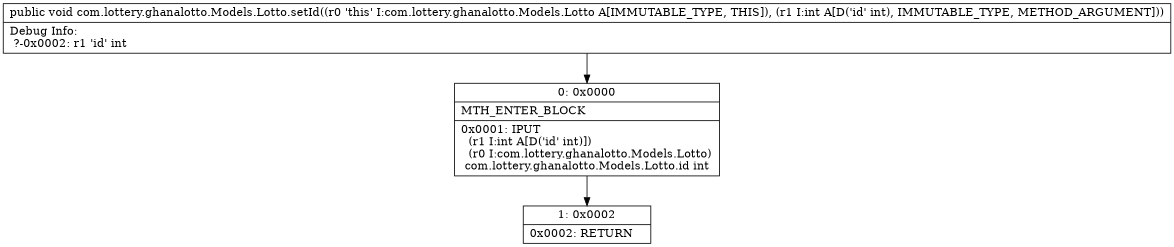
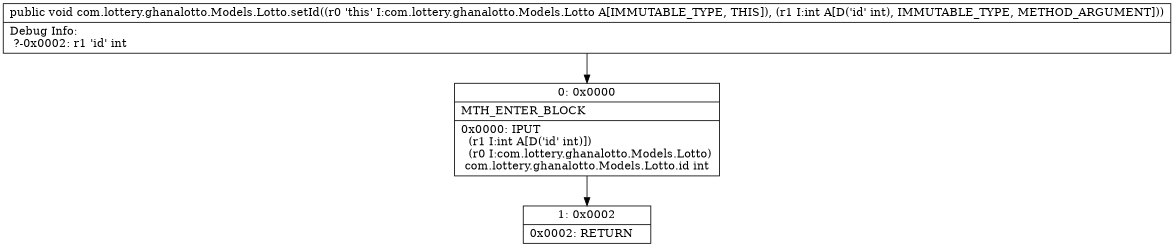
(505, 130) -> (505, 130)
